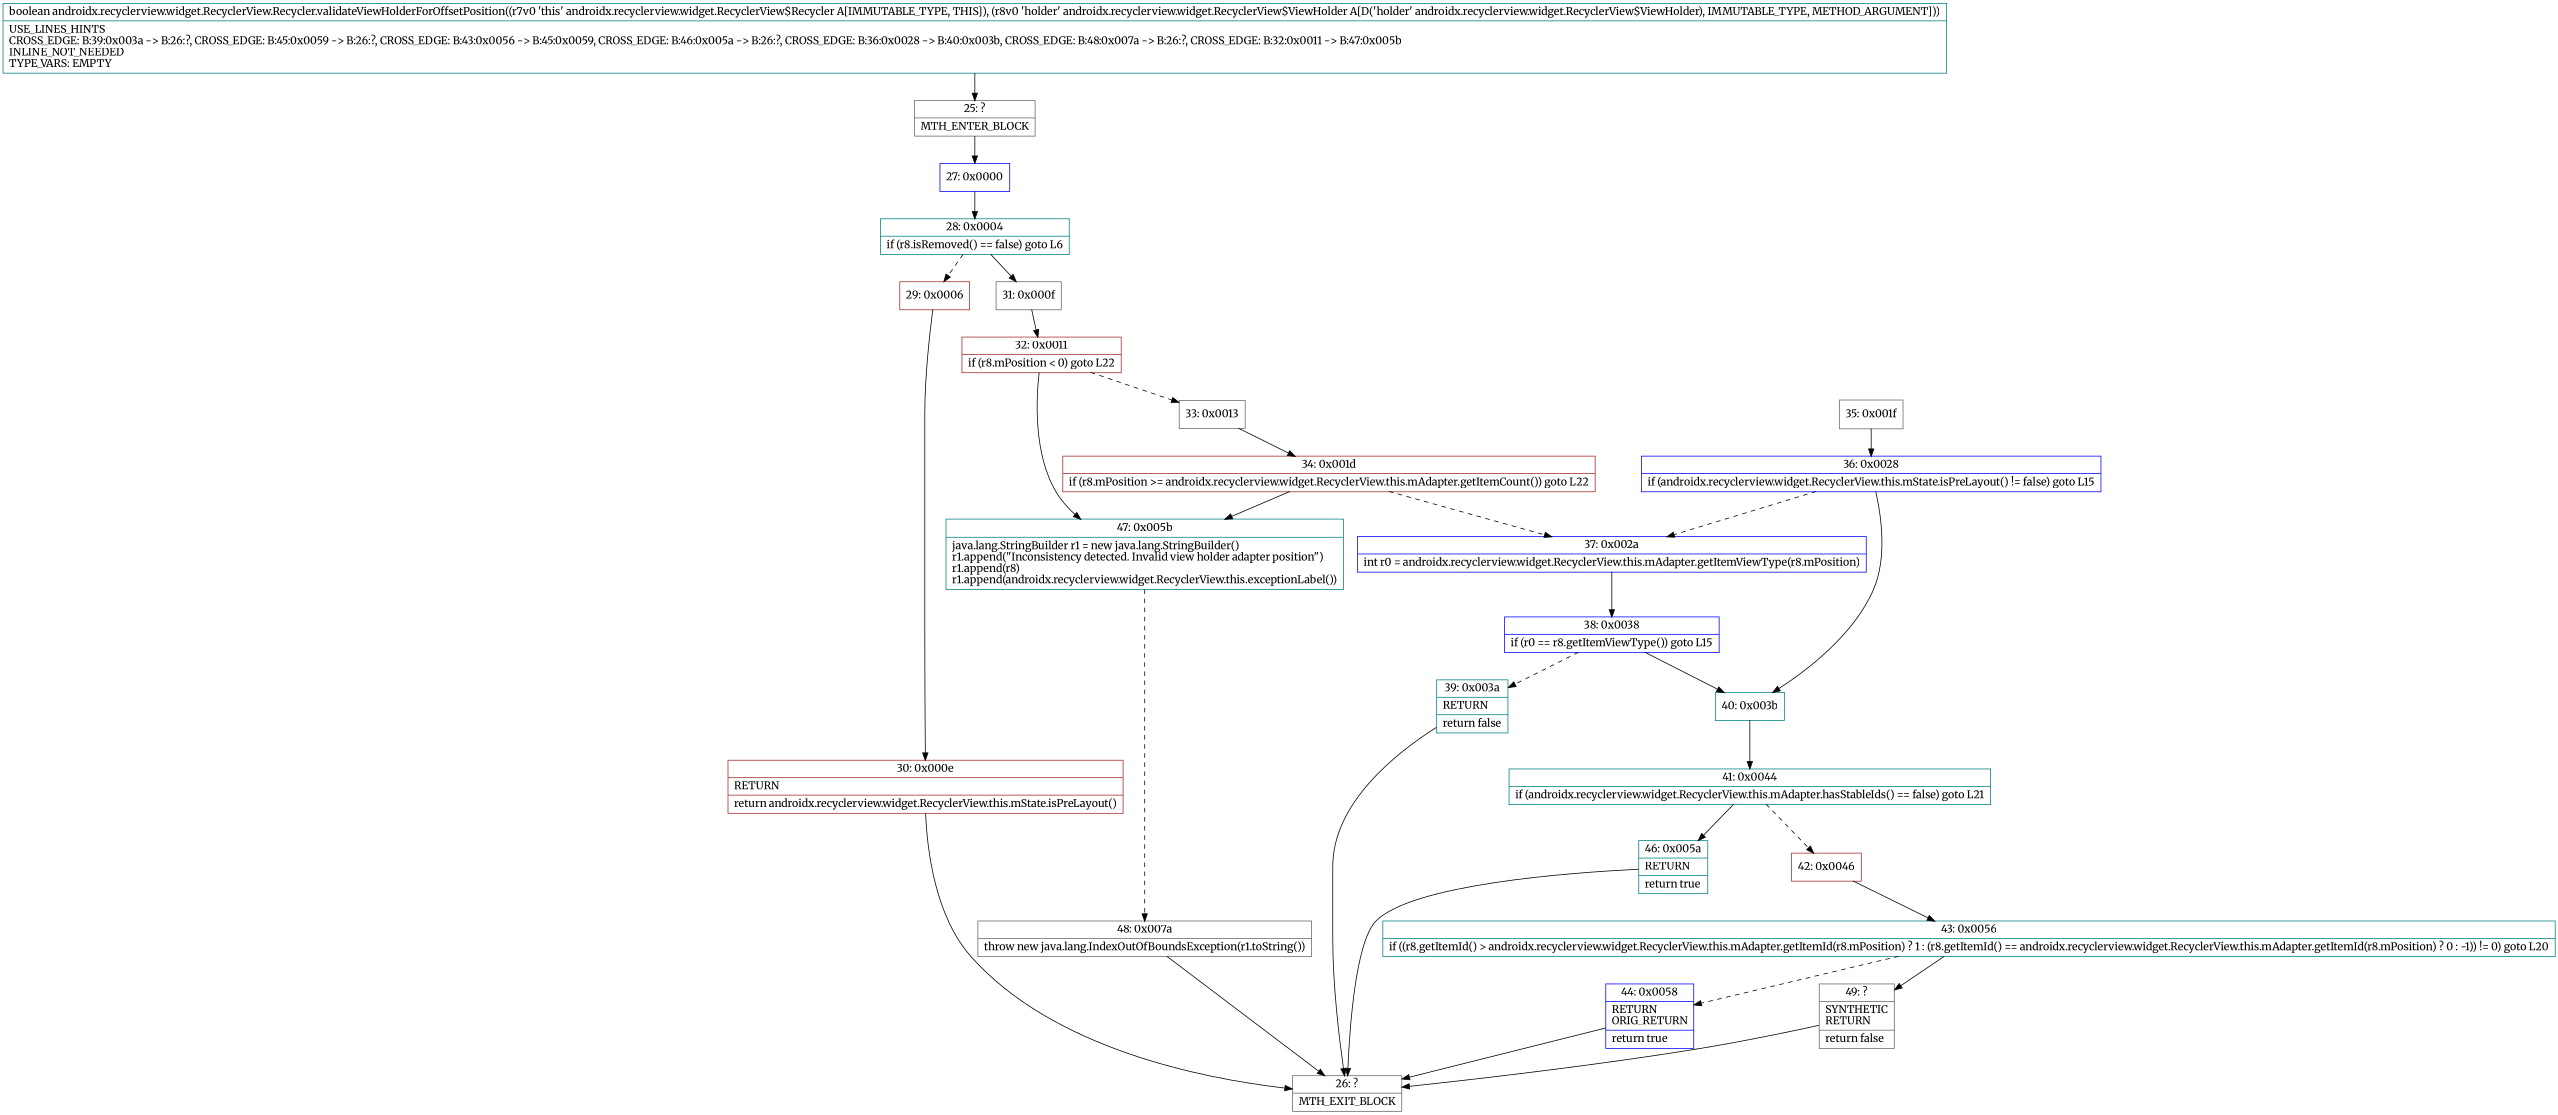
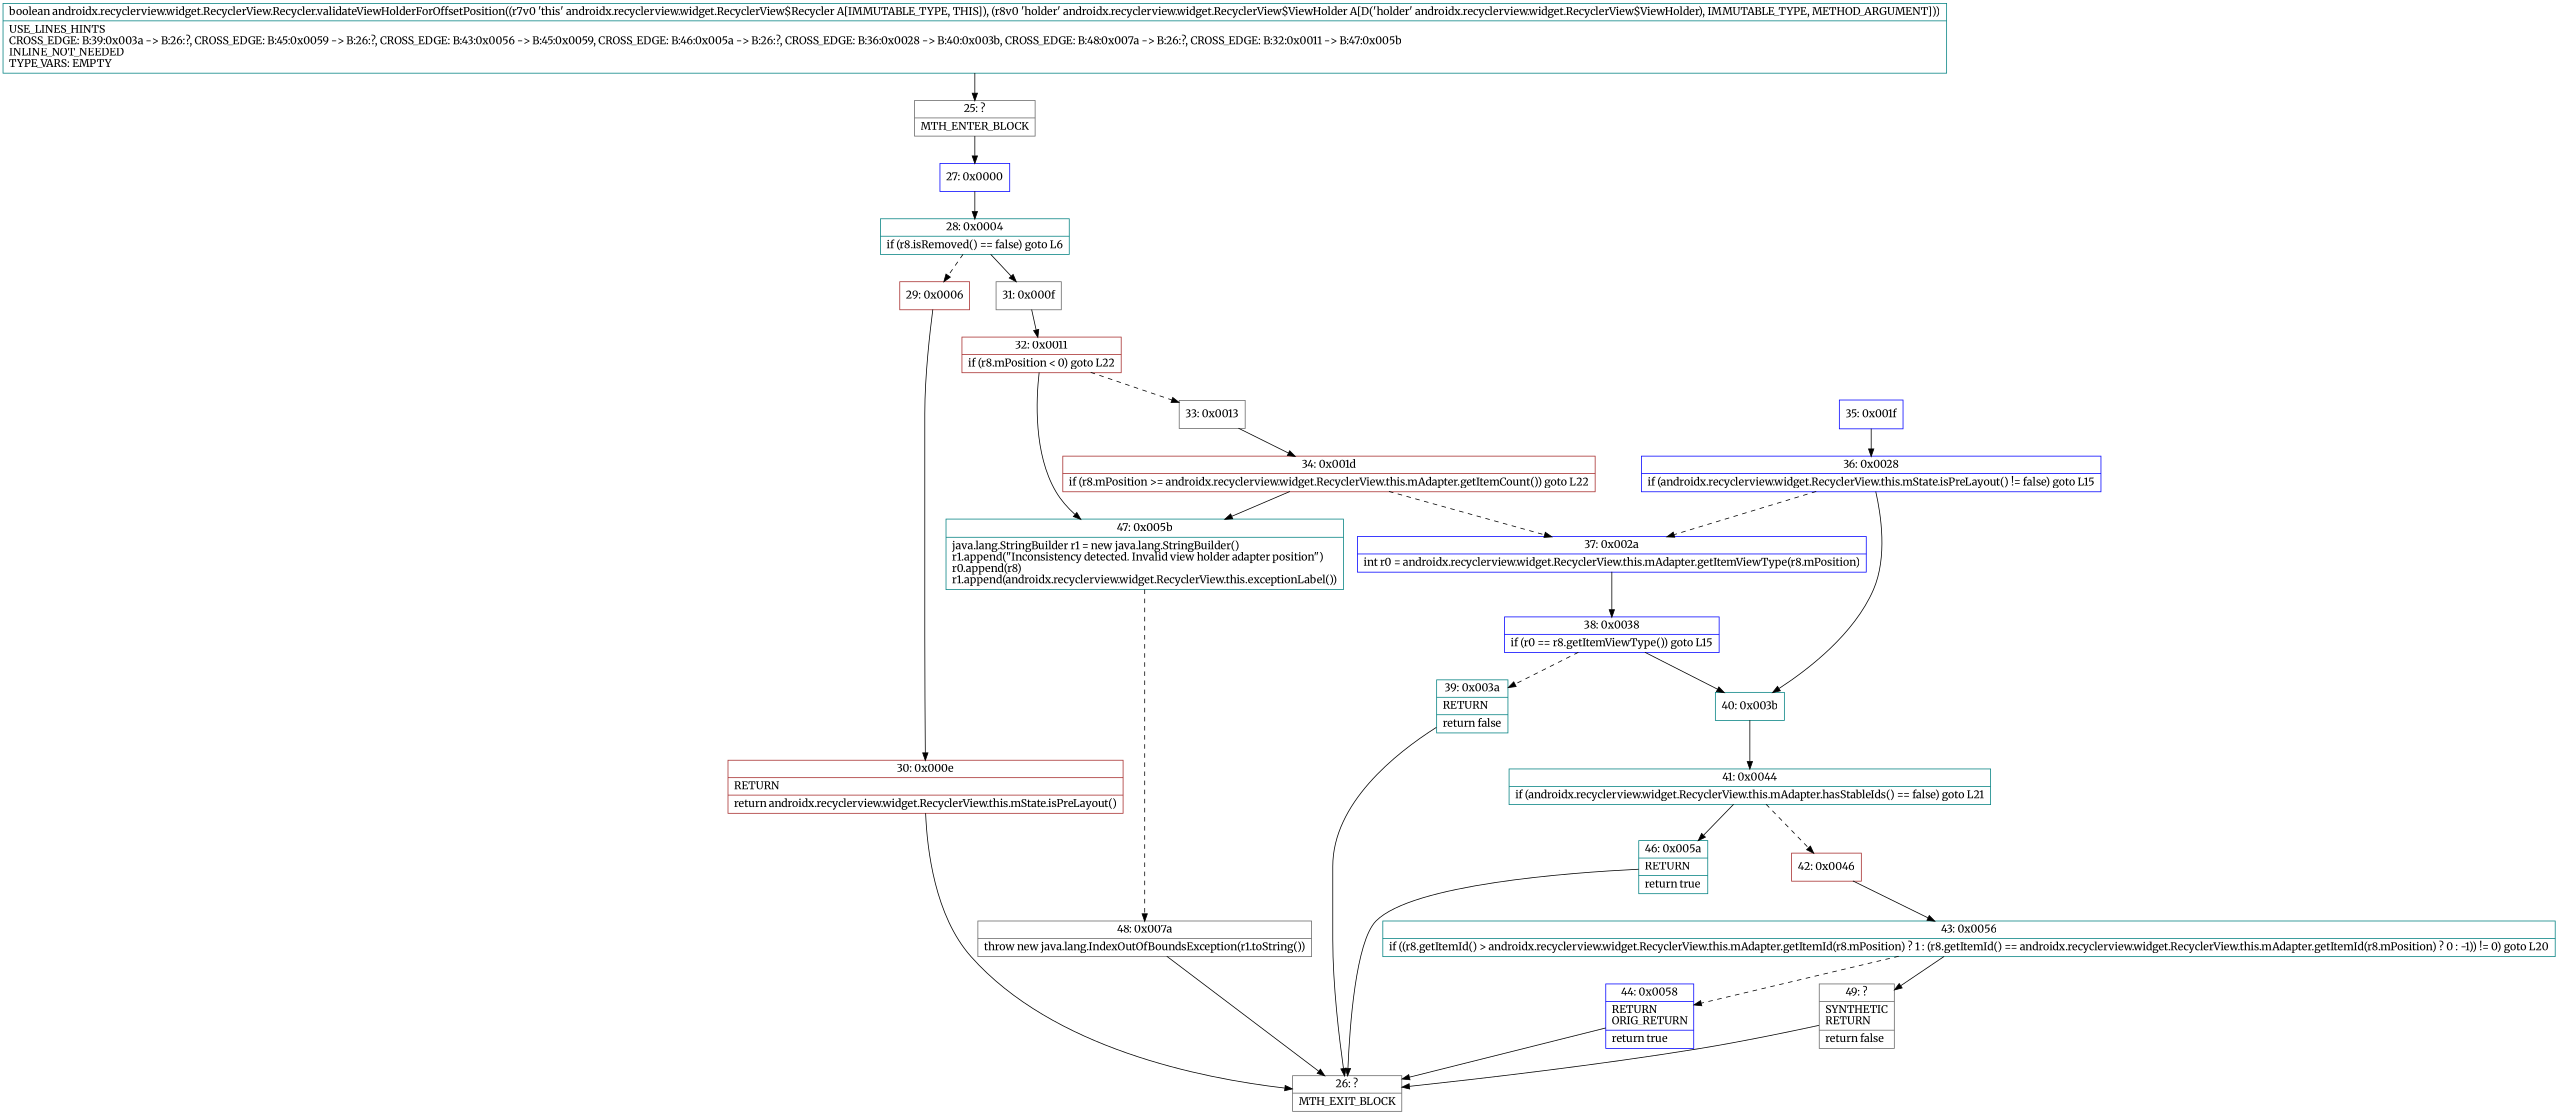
(1871, 414) -> (1871, 414)
(986, 569) -> (987, 569)
